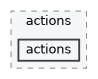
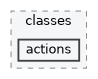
(49, 22) -> (49, 22)
